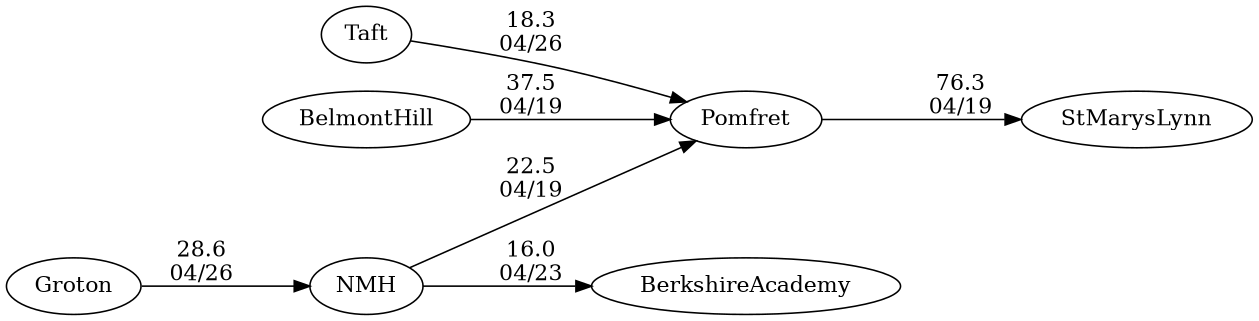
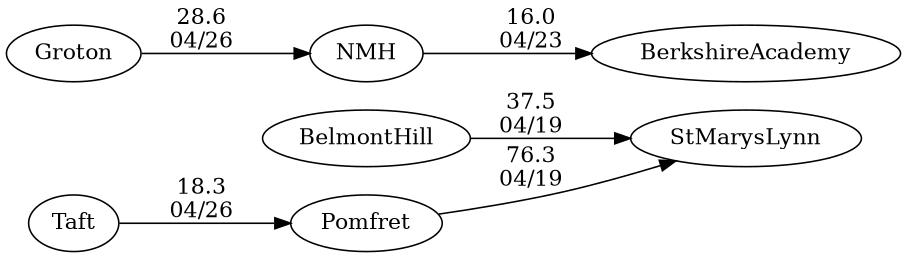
(563, 119) -> (543, 138)
(546, 208) -> none
